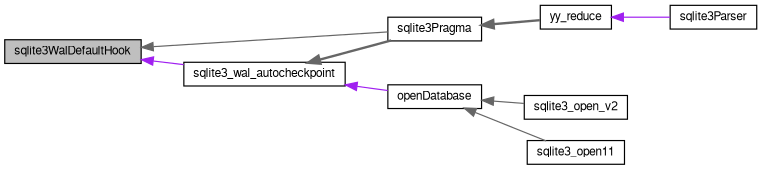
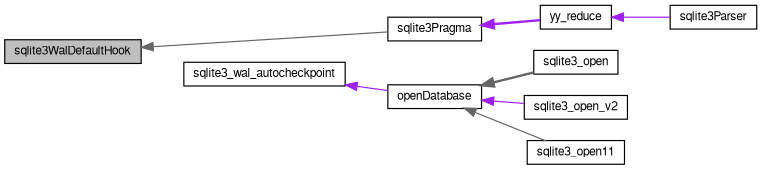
(517, 22) -> (517, 22)
(355, 50) -> none
none -> (576, 62)
(169, 63) -> none
(509, 102) -> (509, 102)
